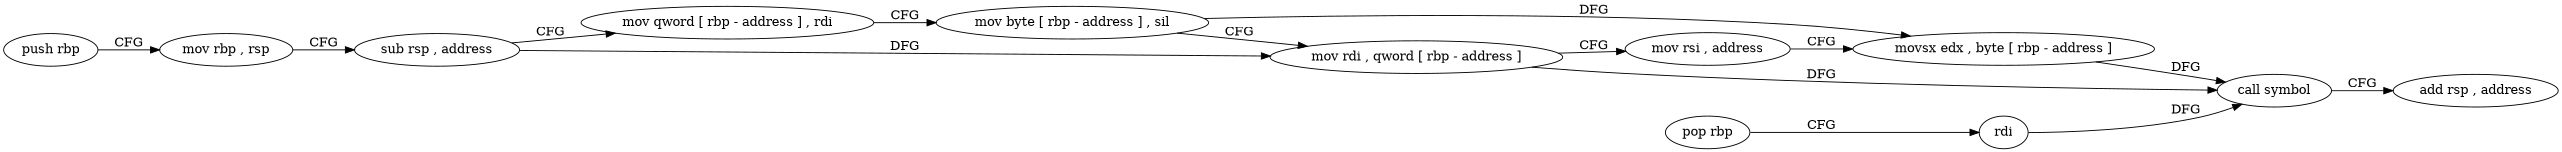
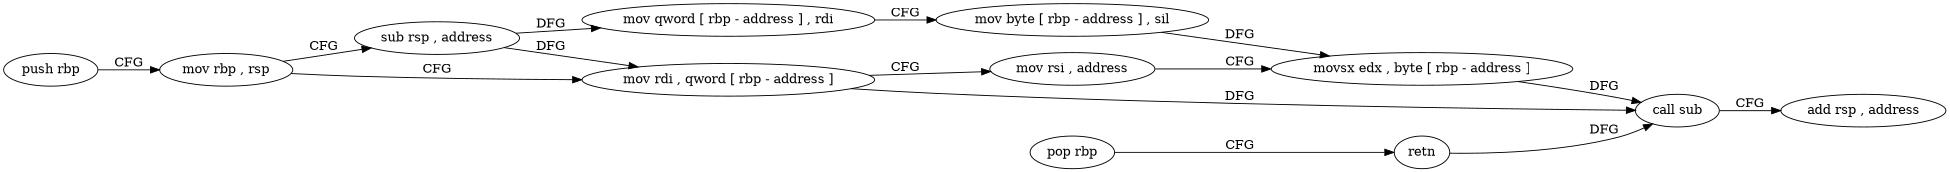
(550, 32) -> (551, 24)
(1238, 39) -> (432, 78)
(2274, 91) -> (1677, 111)
(2004, 132) -> (1422, 152)
